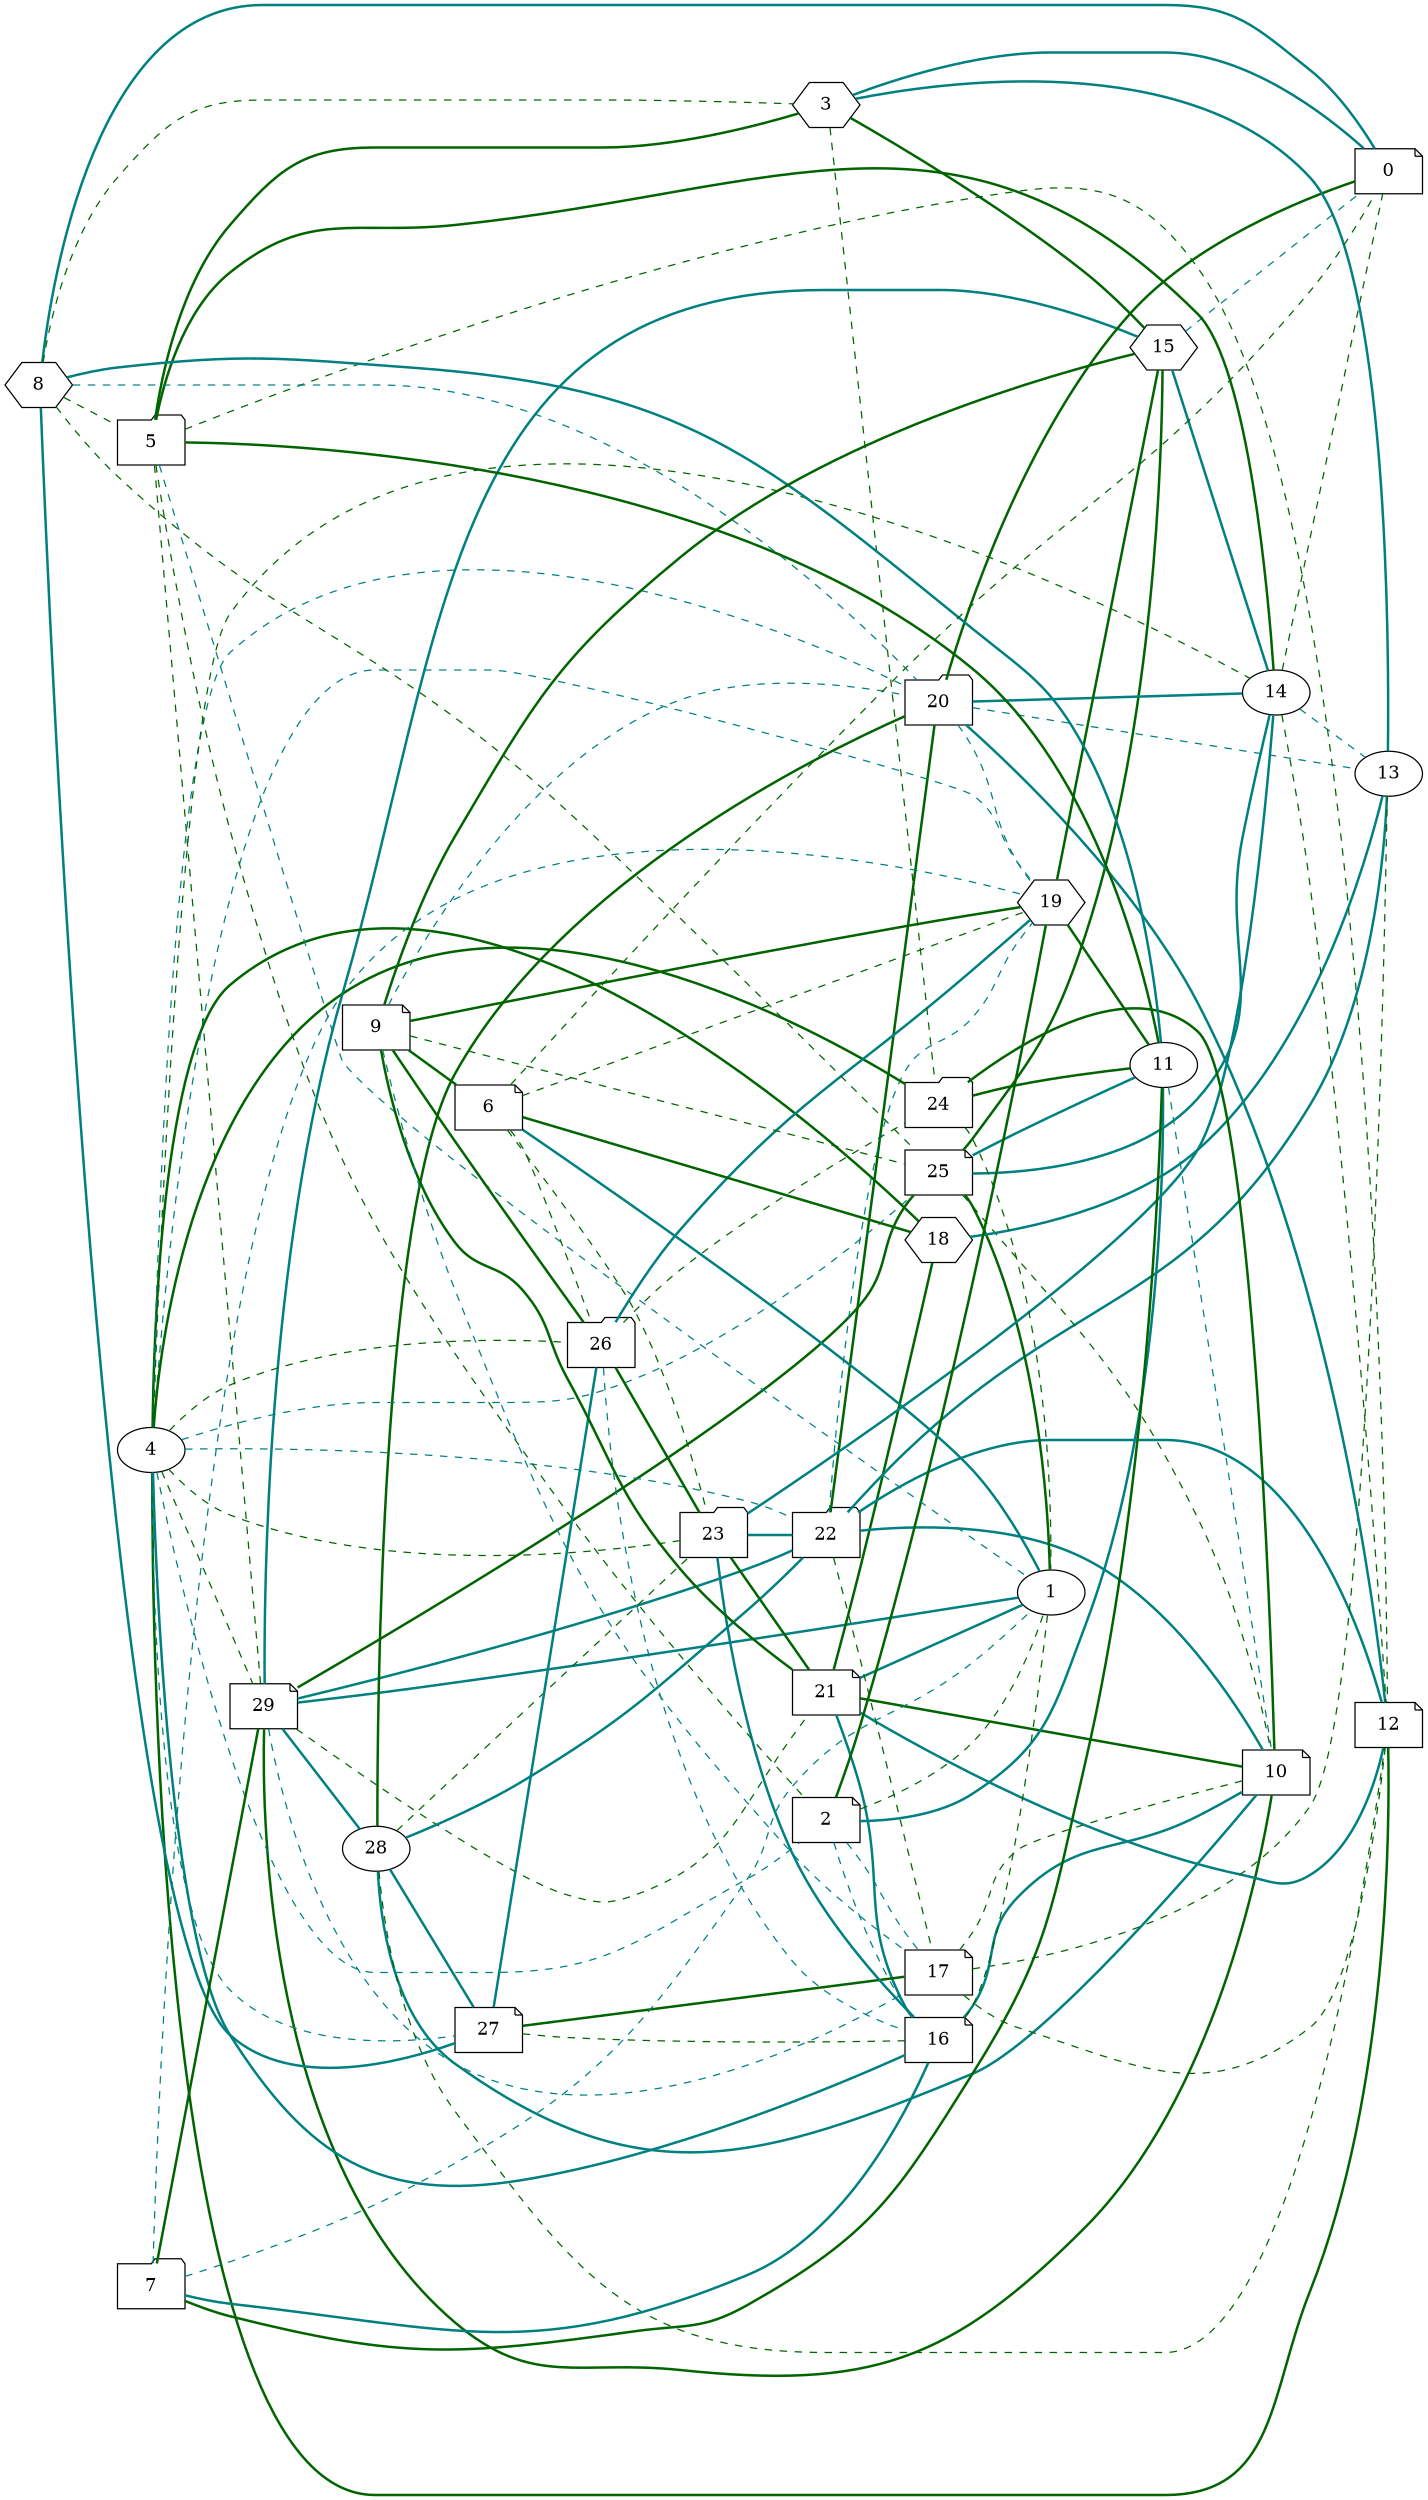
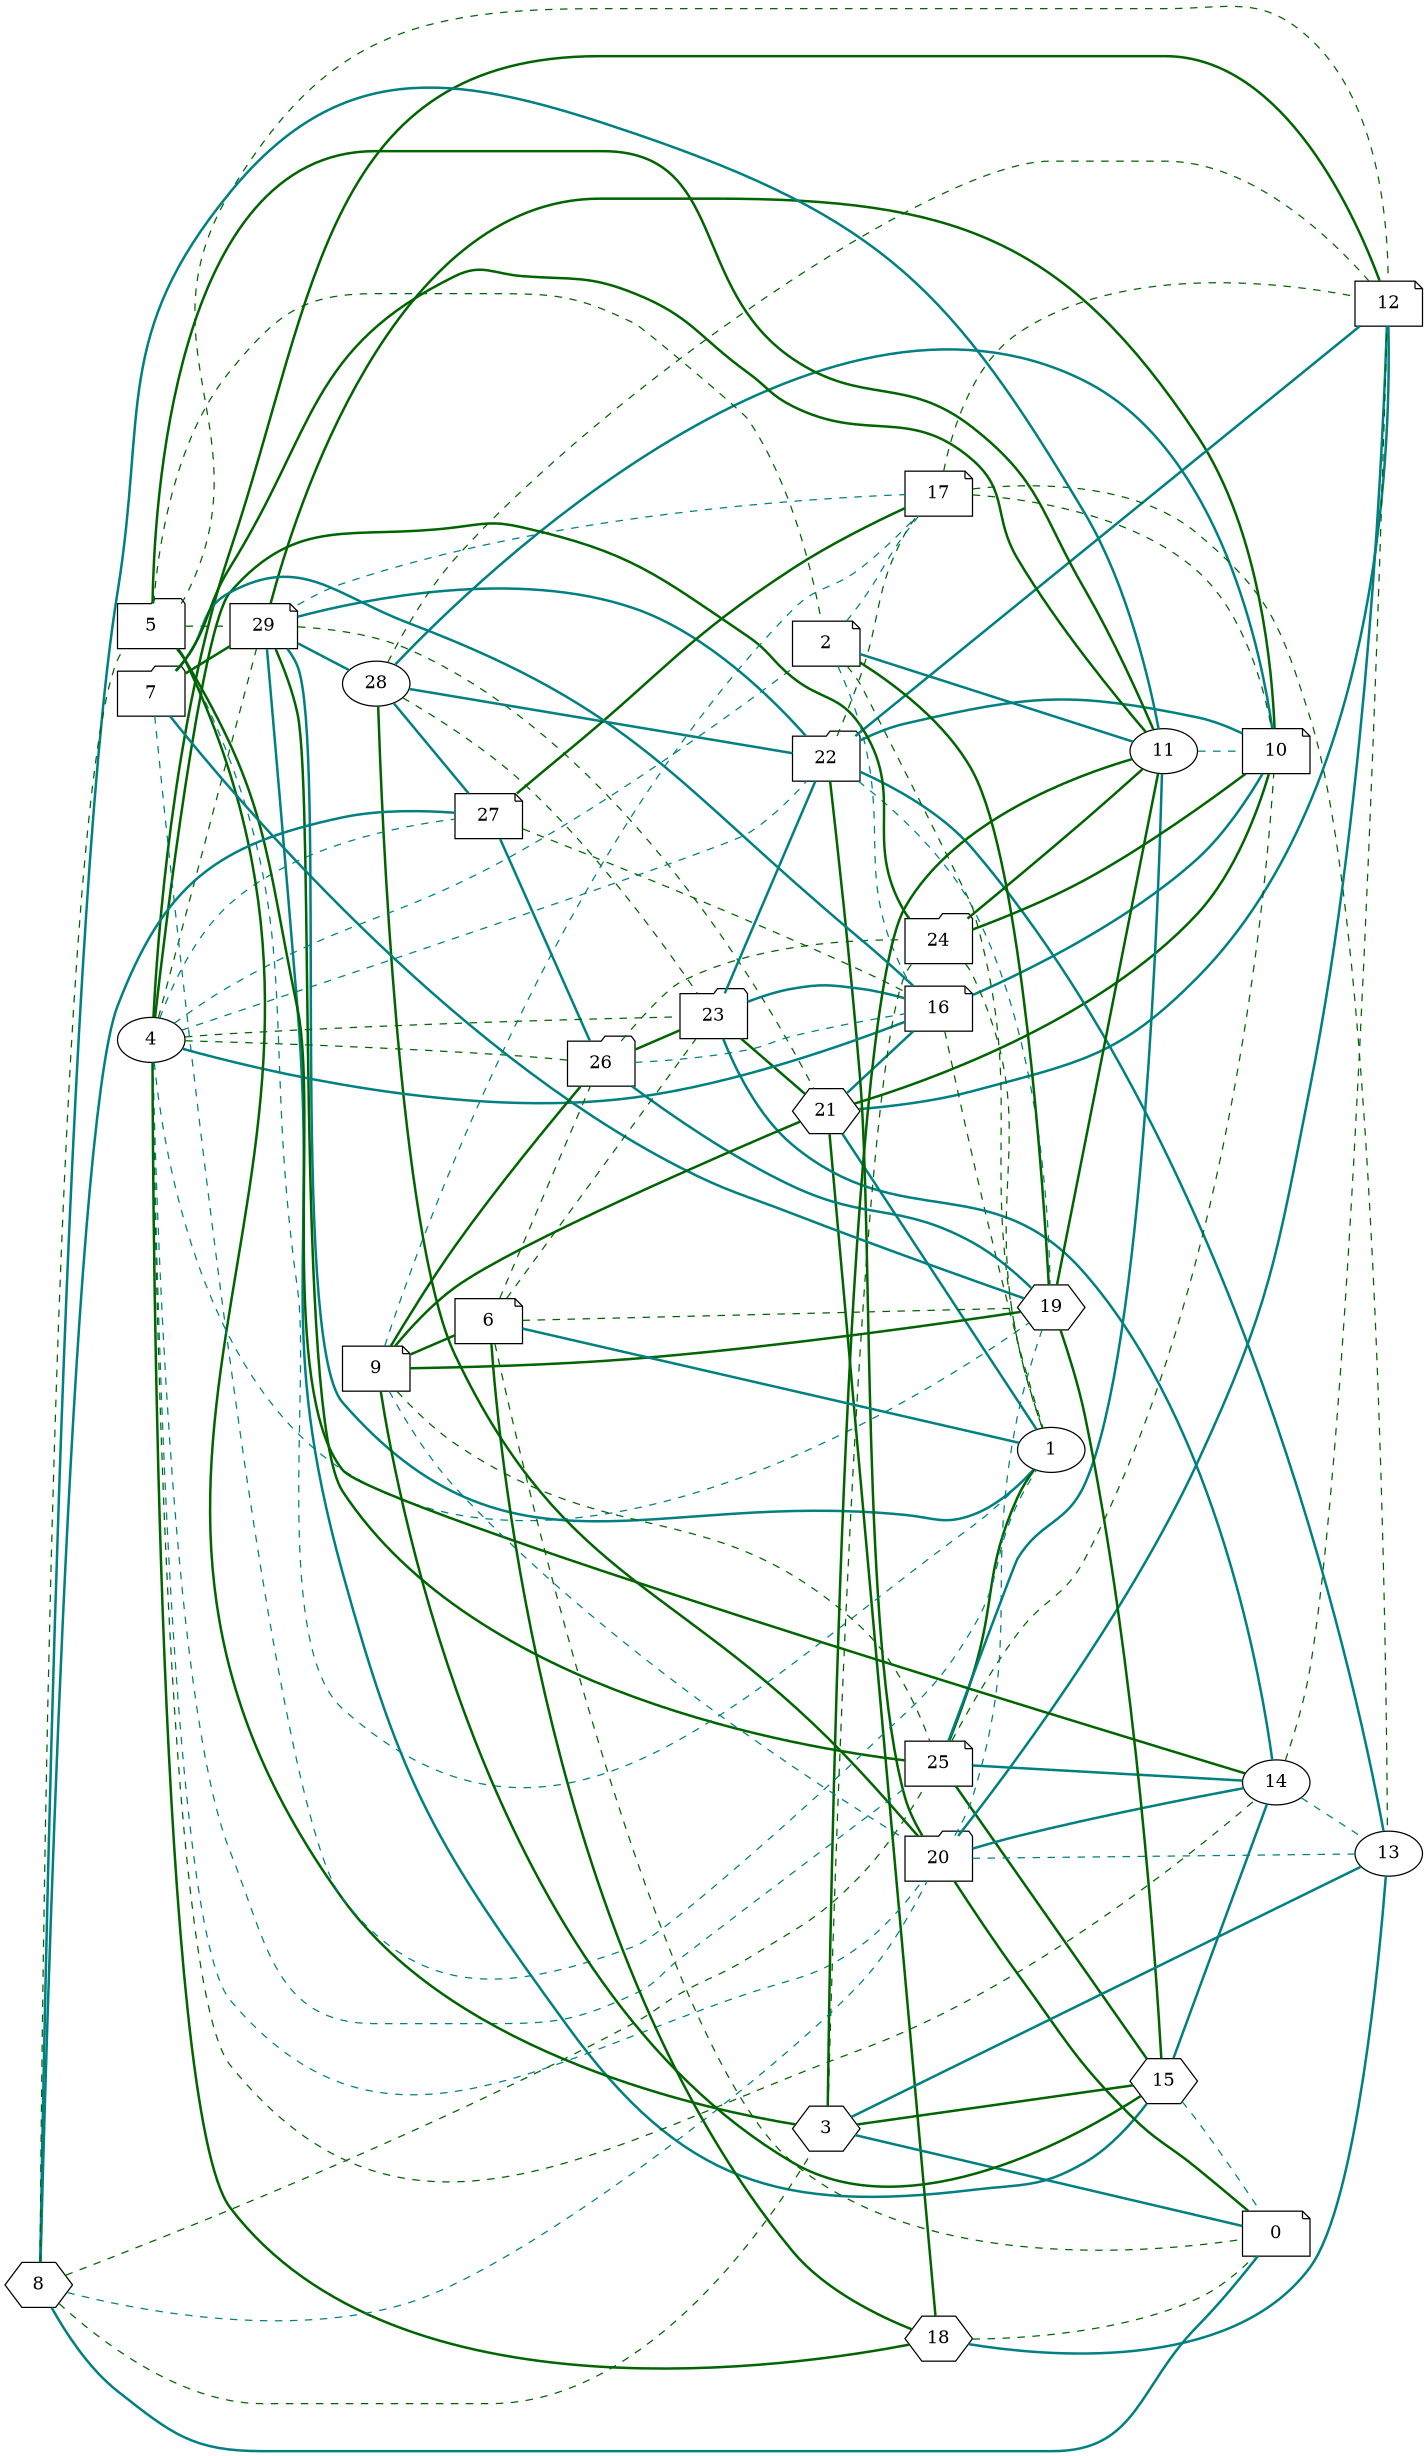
(1332, 432) -> (1122, 2323)
(249, 1260) -> (546, 1083)
none -> (846, 1440)
(826, 1692) -> (826, 1111)
